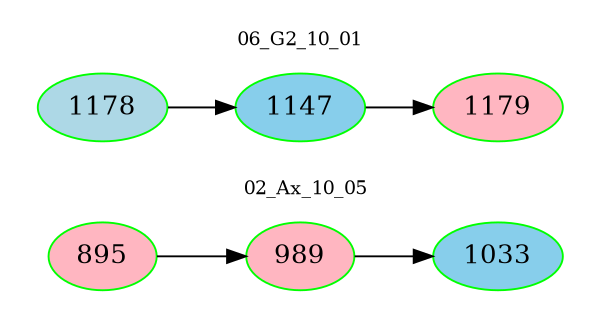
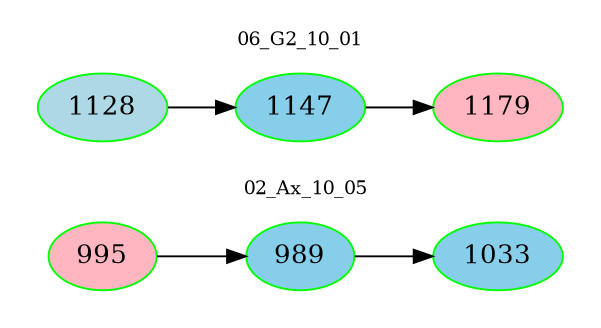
(103, 107) -> (103, 107)
(103, 256) -> (103, 256)
(300, 256) -> (300, 256)
